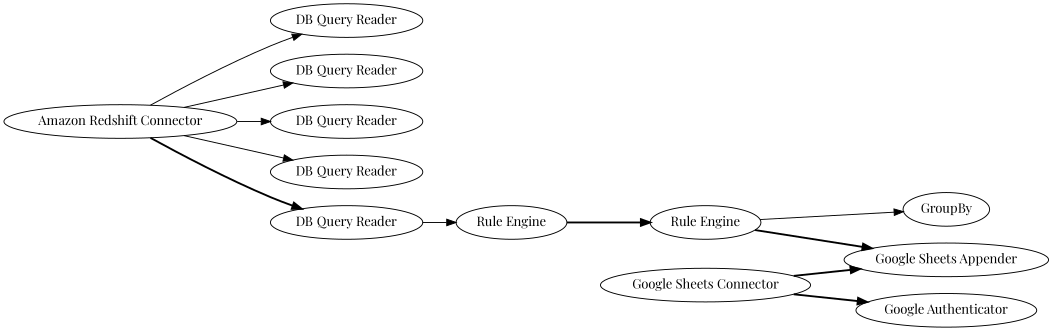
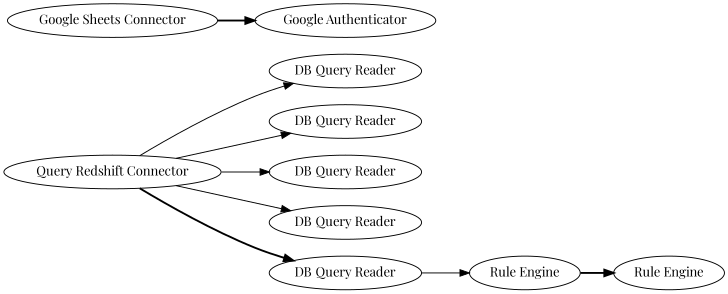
(120, 122) -> (112, 172)
(946, 209) -> none
(946, 260) -> none
